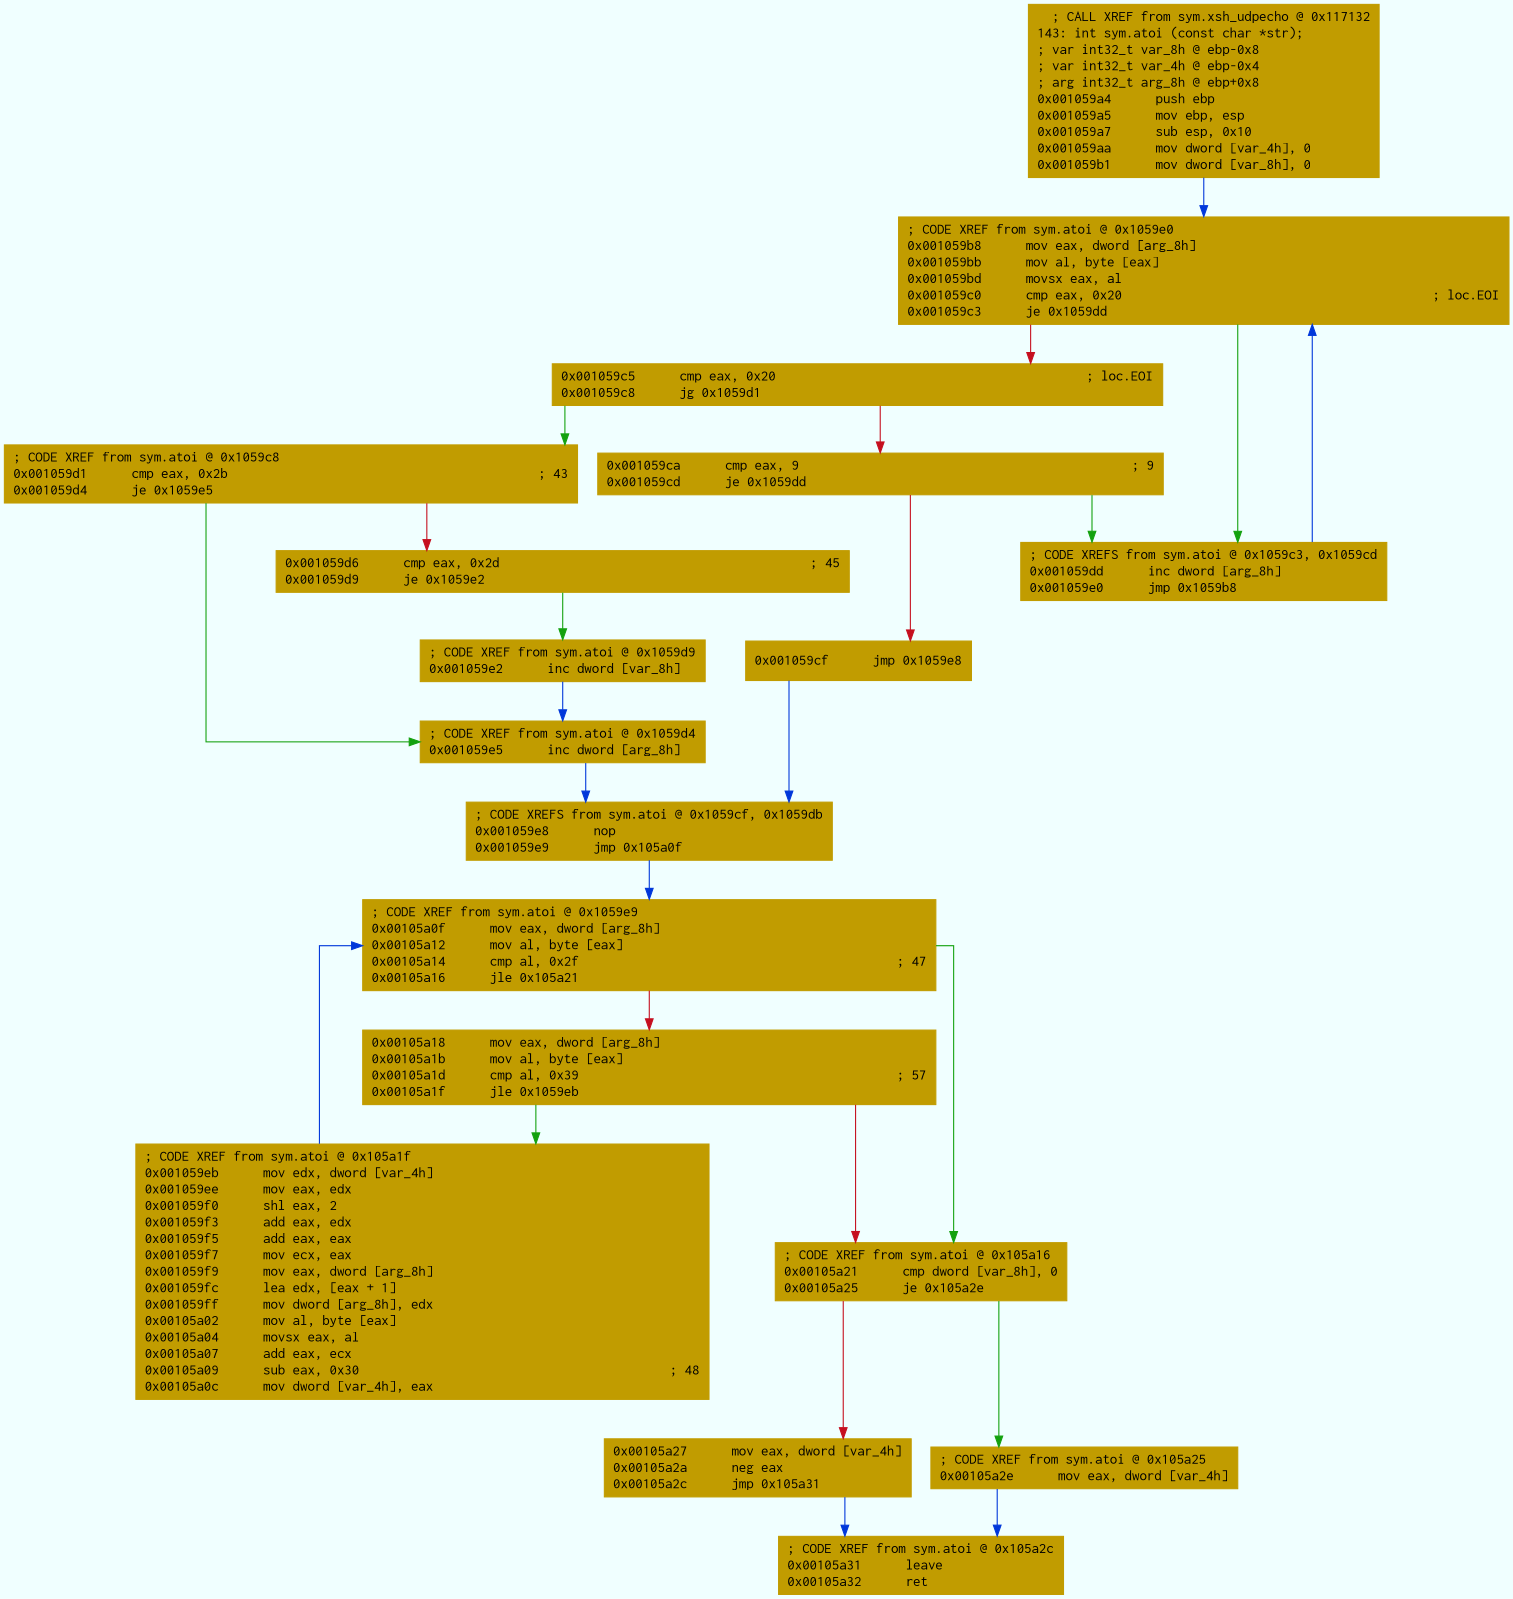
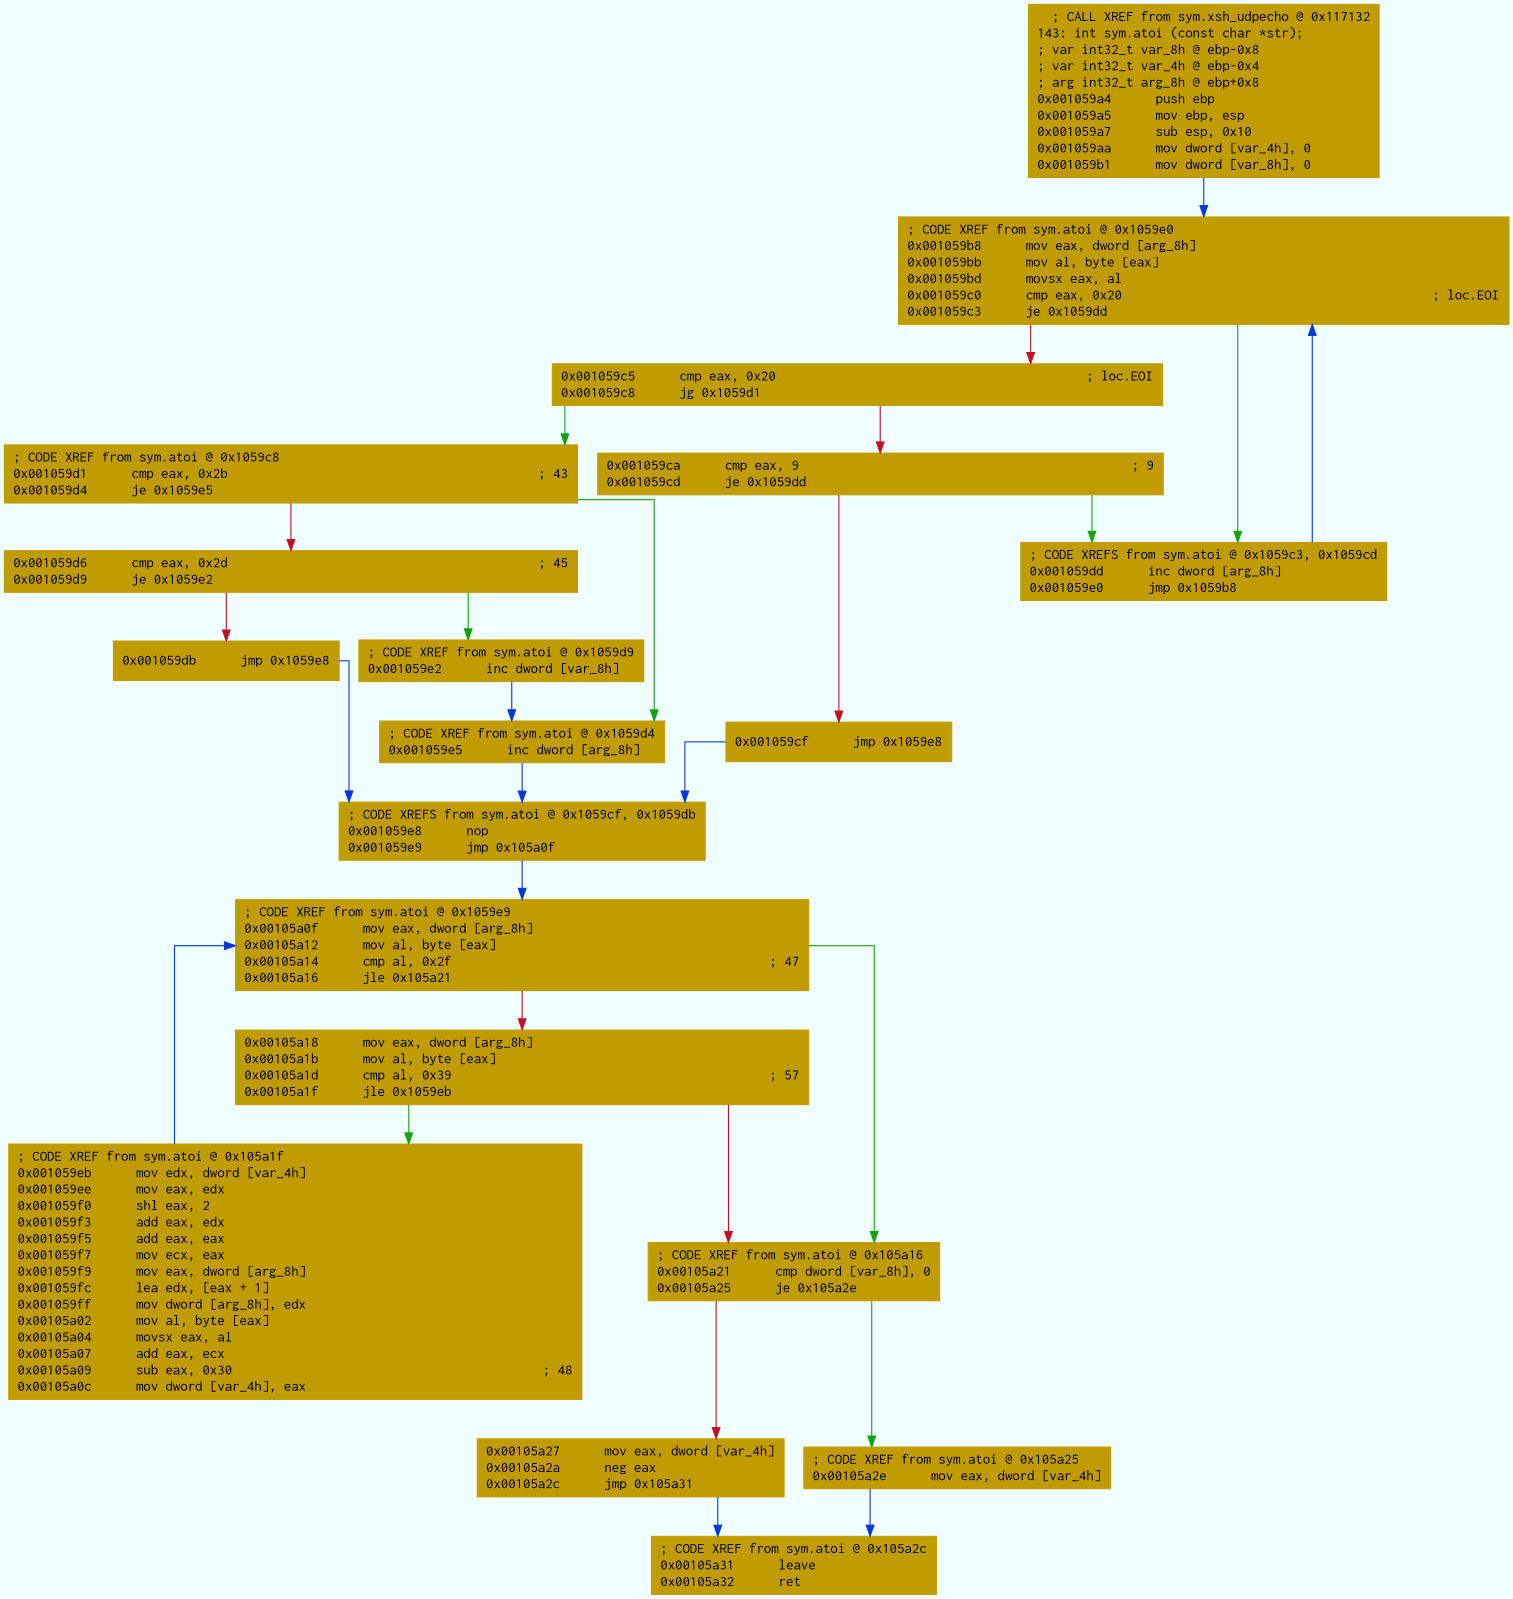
none -> (226, 661)
